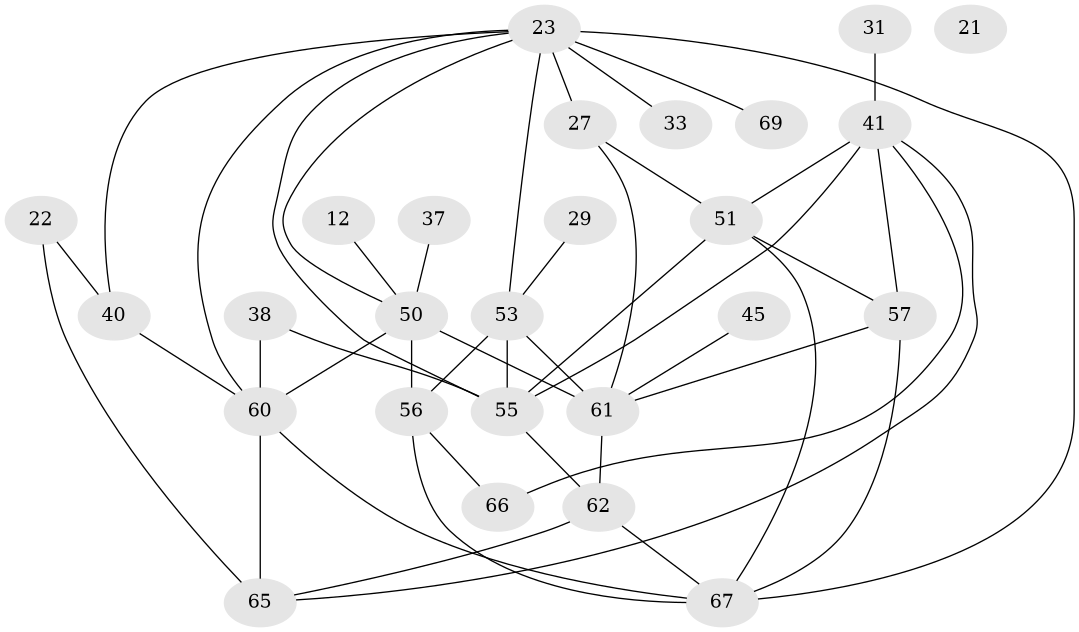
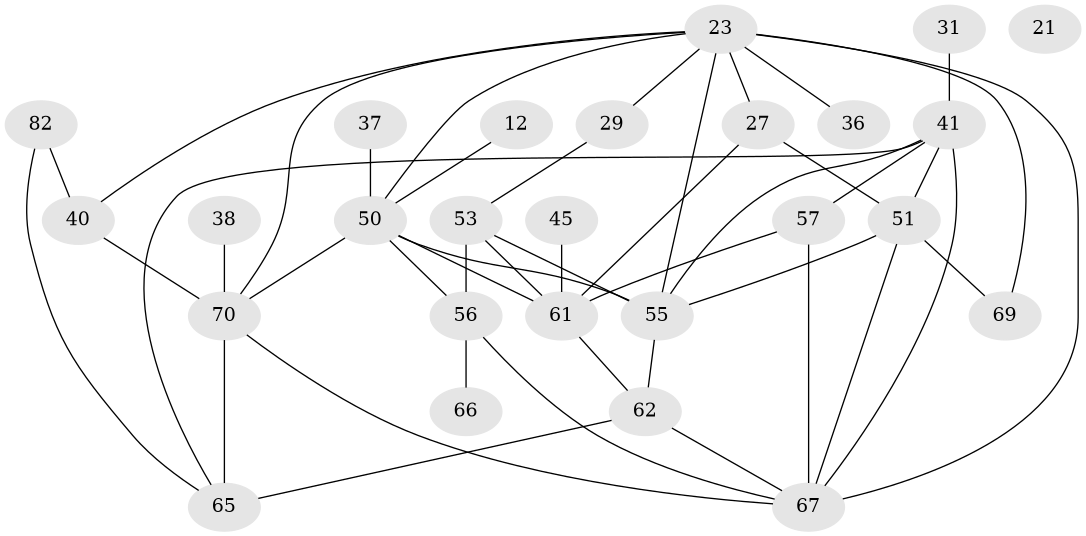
(676, 125) -> (854, 125)
(523, 172) -> (666, 77)
(41, 220) -> (41, 125)
(813, 268) -> (955, 268)
(385, 362) -> (496, 265)
(260, 412) -> (224, 316)
(856, 421) -> (922, 328)
